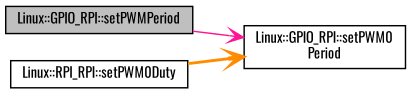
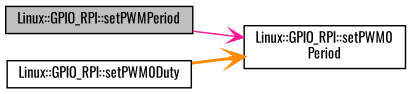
(99, 74) -> (99, 74)
